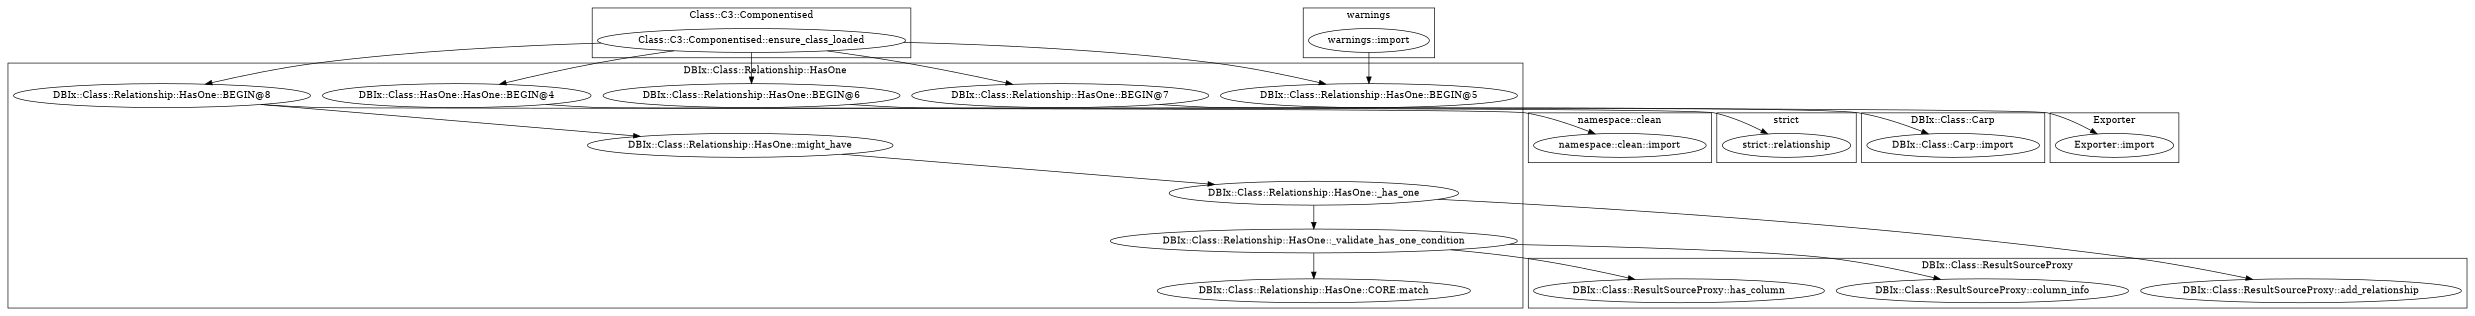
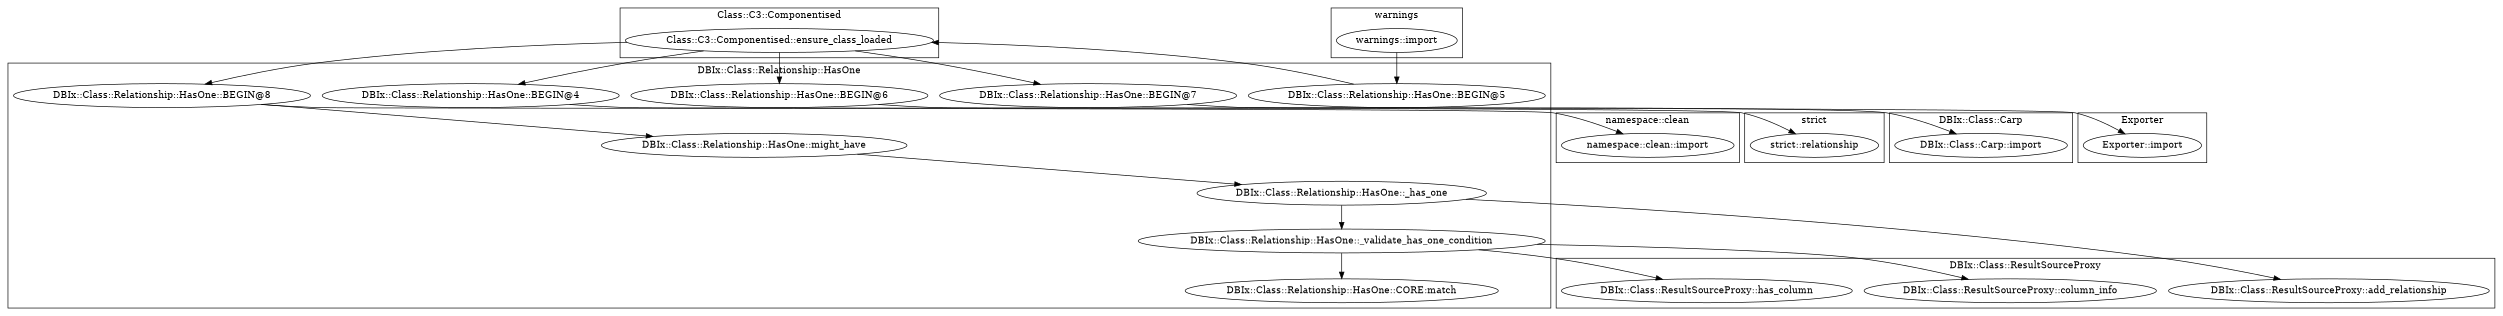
(1113, 53) -> (1147, 53)
(457, 96) -> (471, 96)
